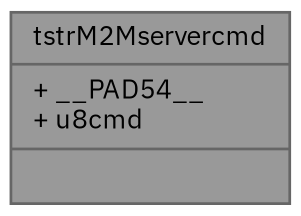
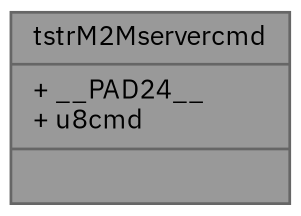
(120, 90) -> (120, 90)
